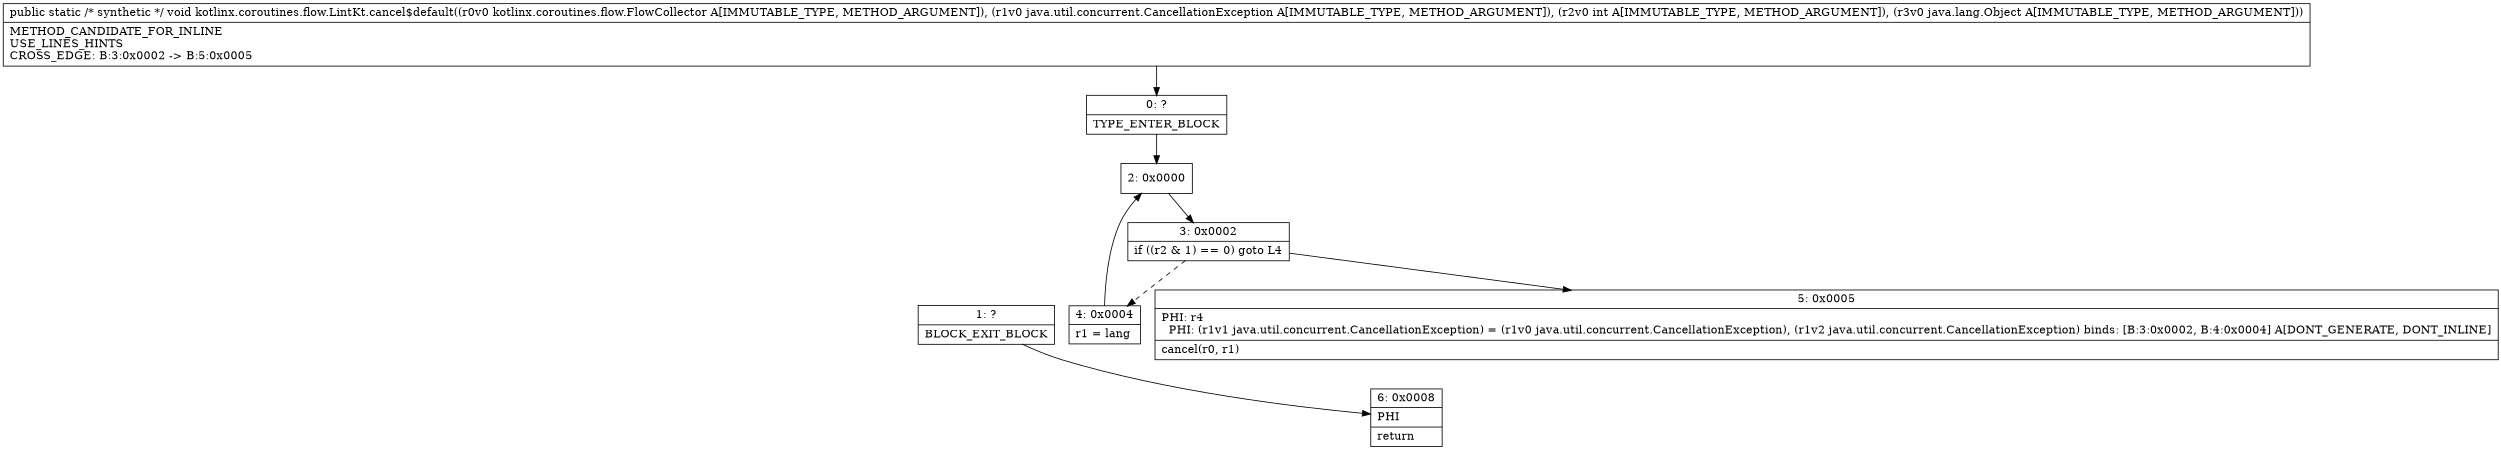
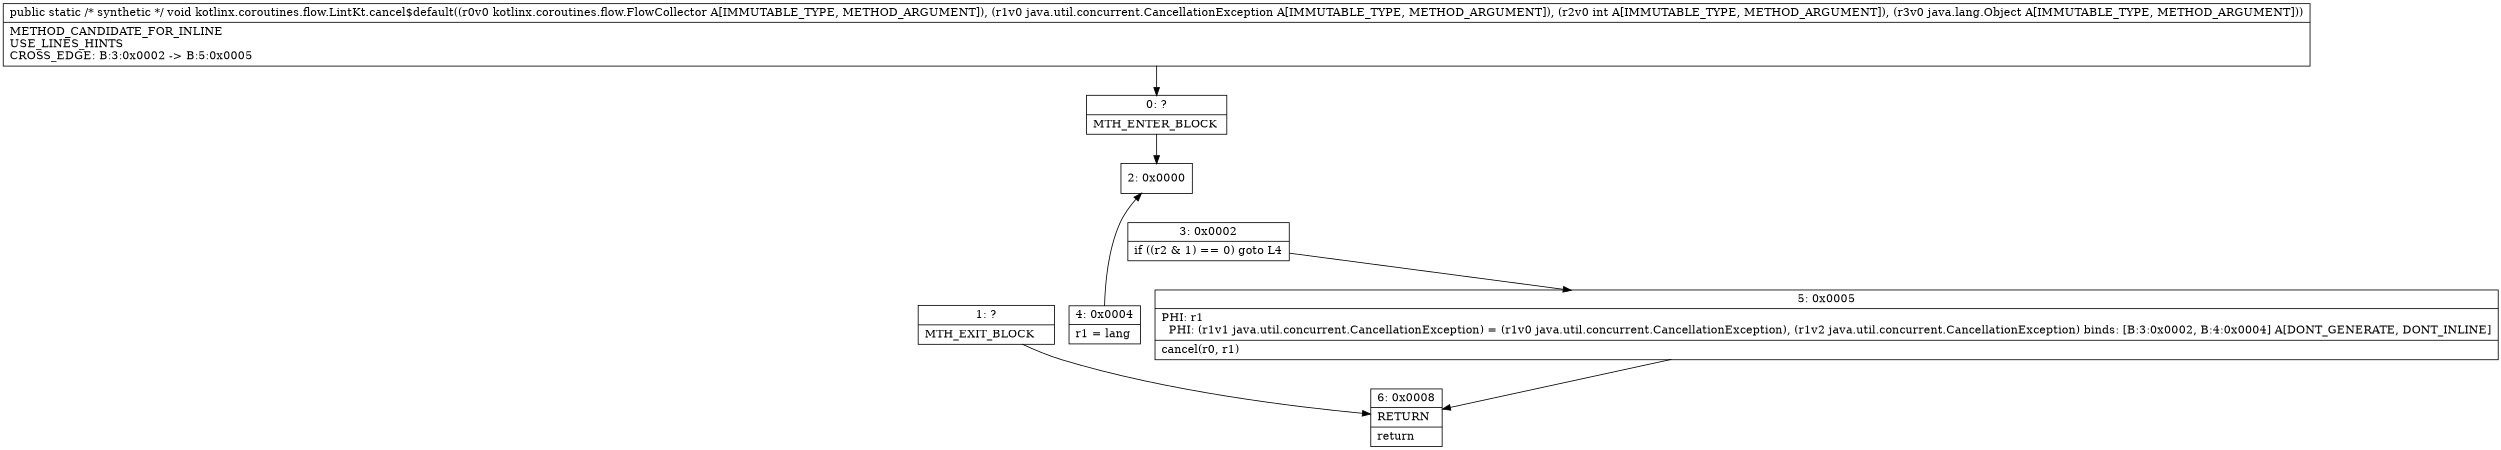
(1157, 124) -> (1155, 124)
(1178, 205) -> none
(1160, 281) -> none
(1185, 318) -> (1185, 318)
(986, 334) -> (980, 334)
none -> (1561, 383)
(1389, 417) -> (1404, 417)
